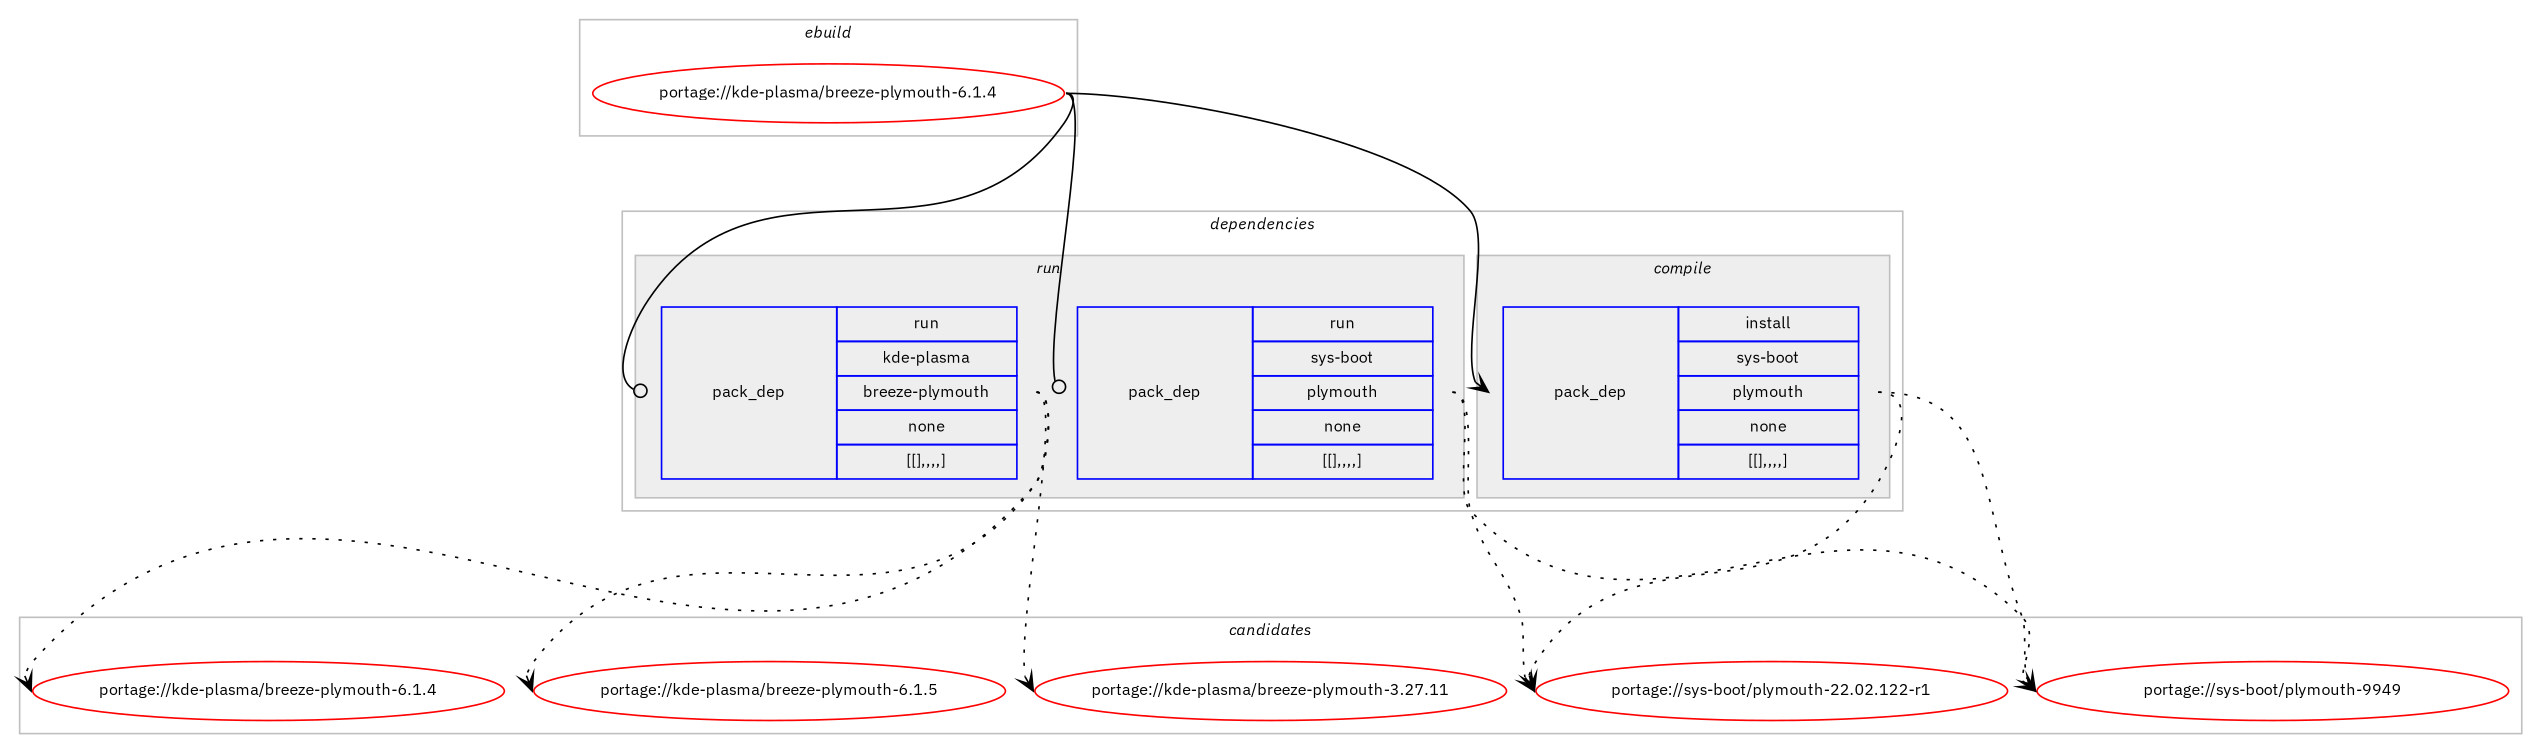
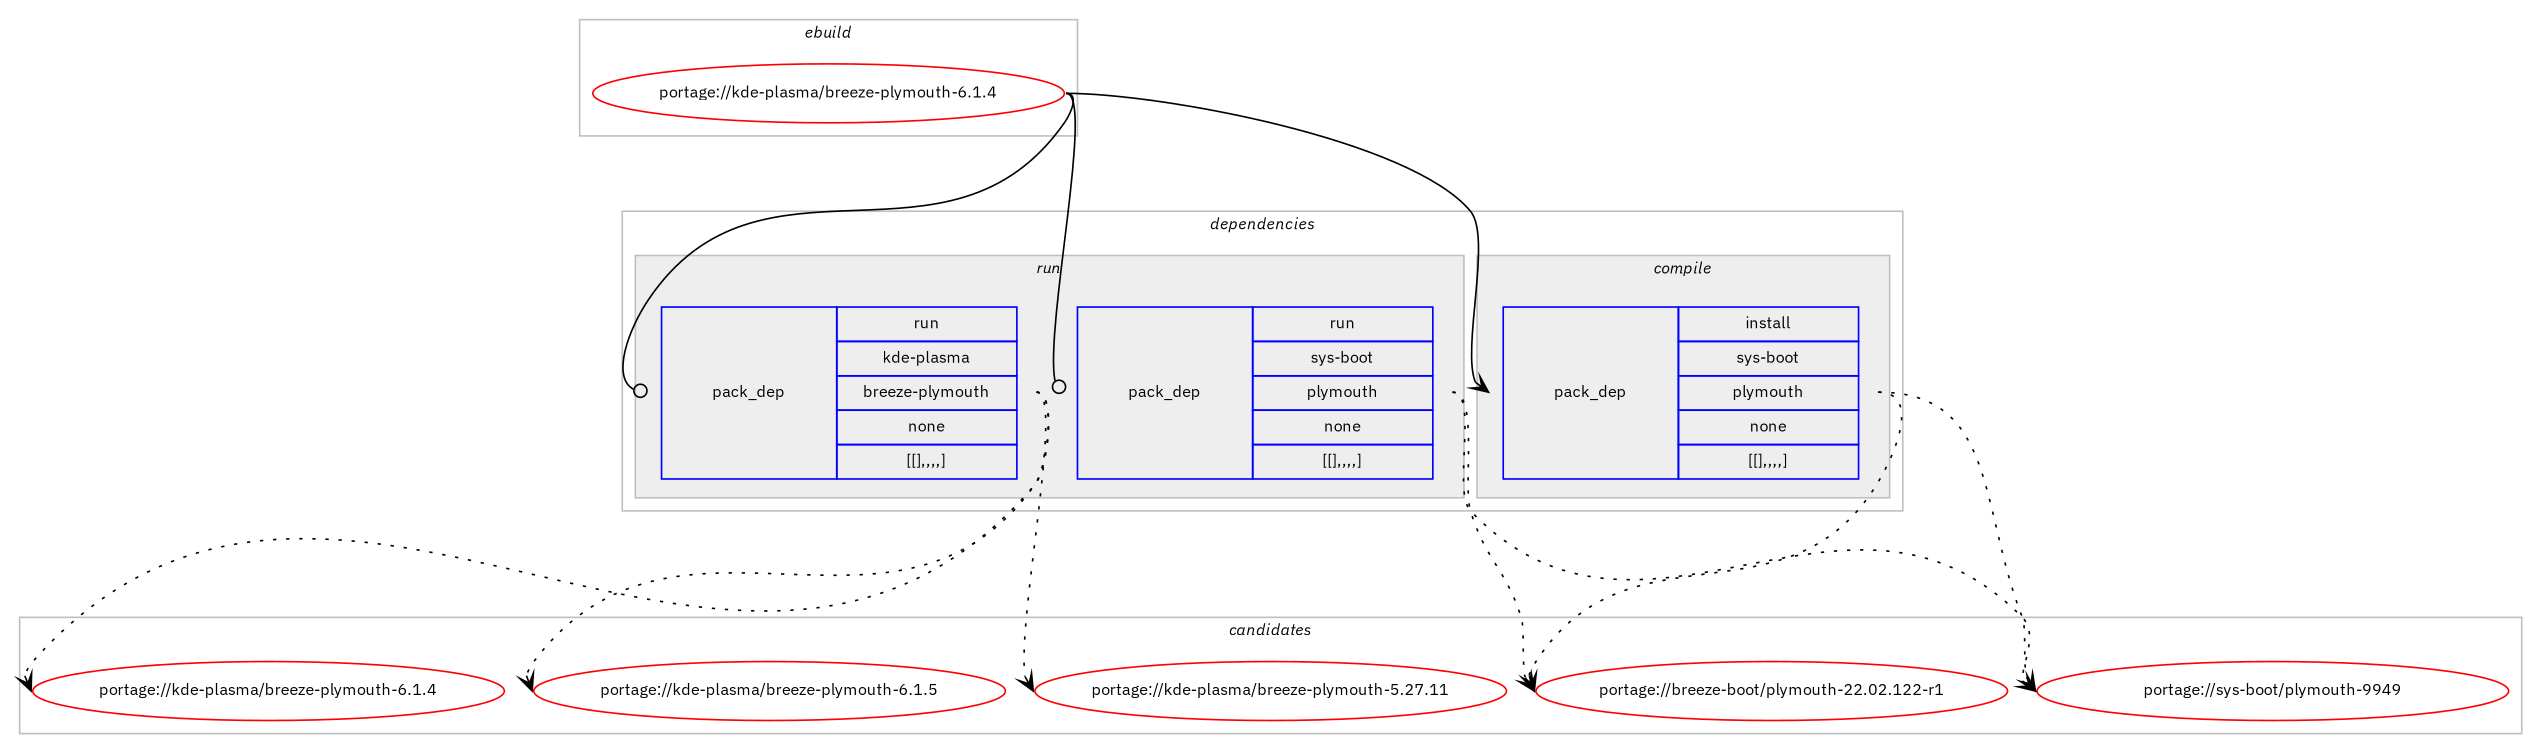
(1271, 691) -> (1271, 691)
(1772, 691) -> (1772, 691)
